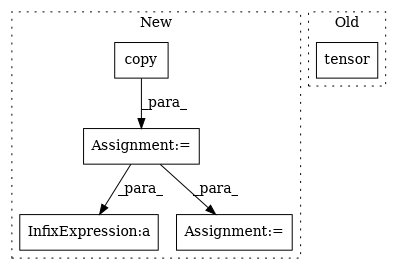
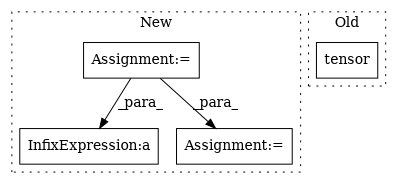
(141, 60) -> none
